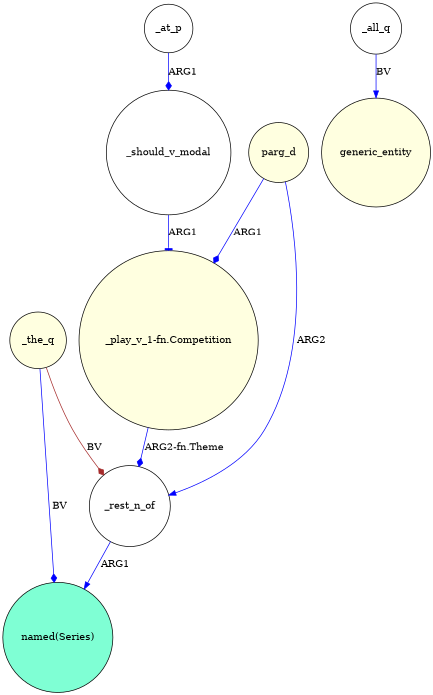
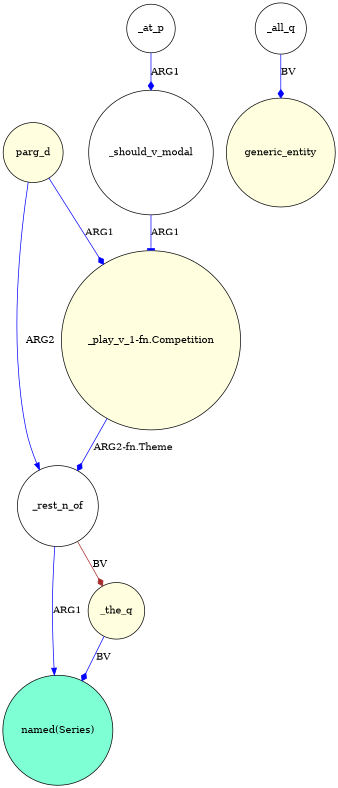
(376, 73) -> (281, 72)
(68, 420) -> (88, 560)
